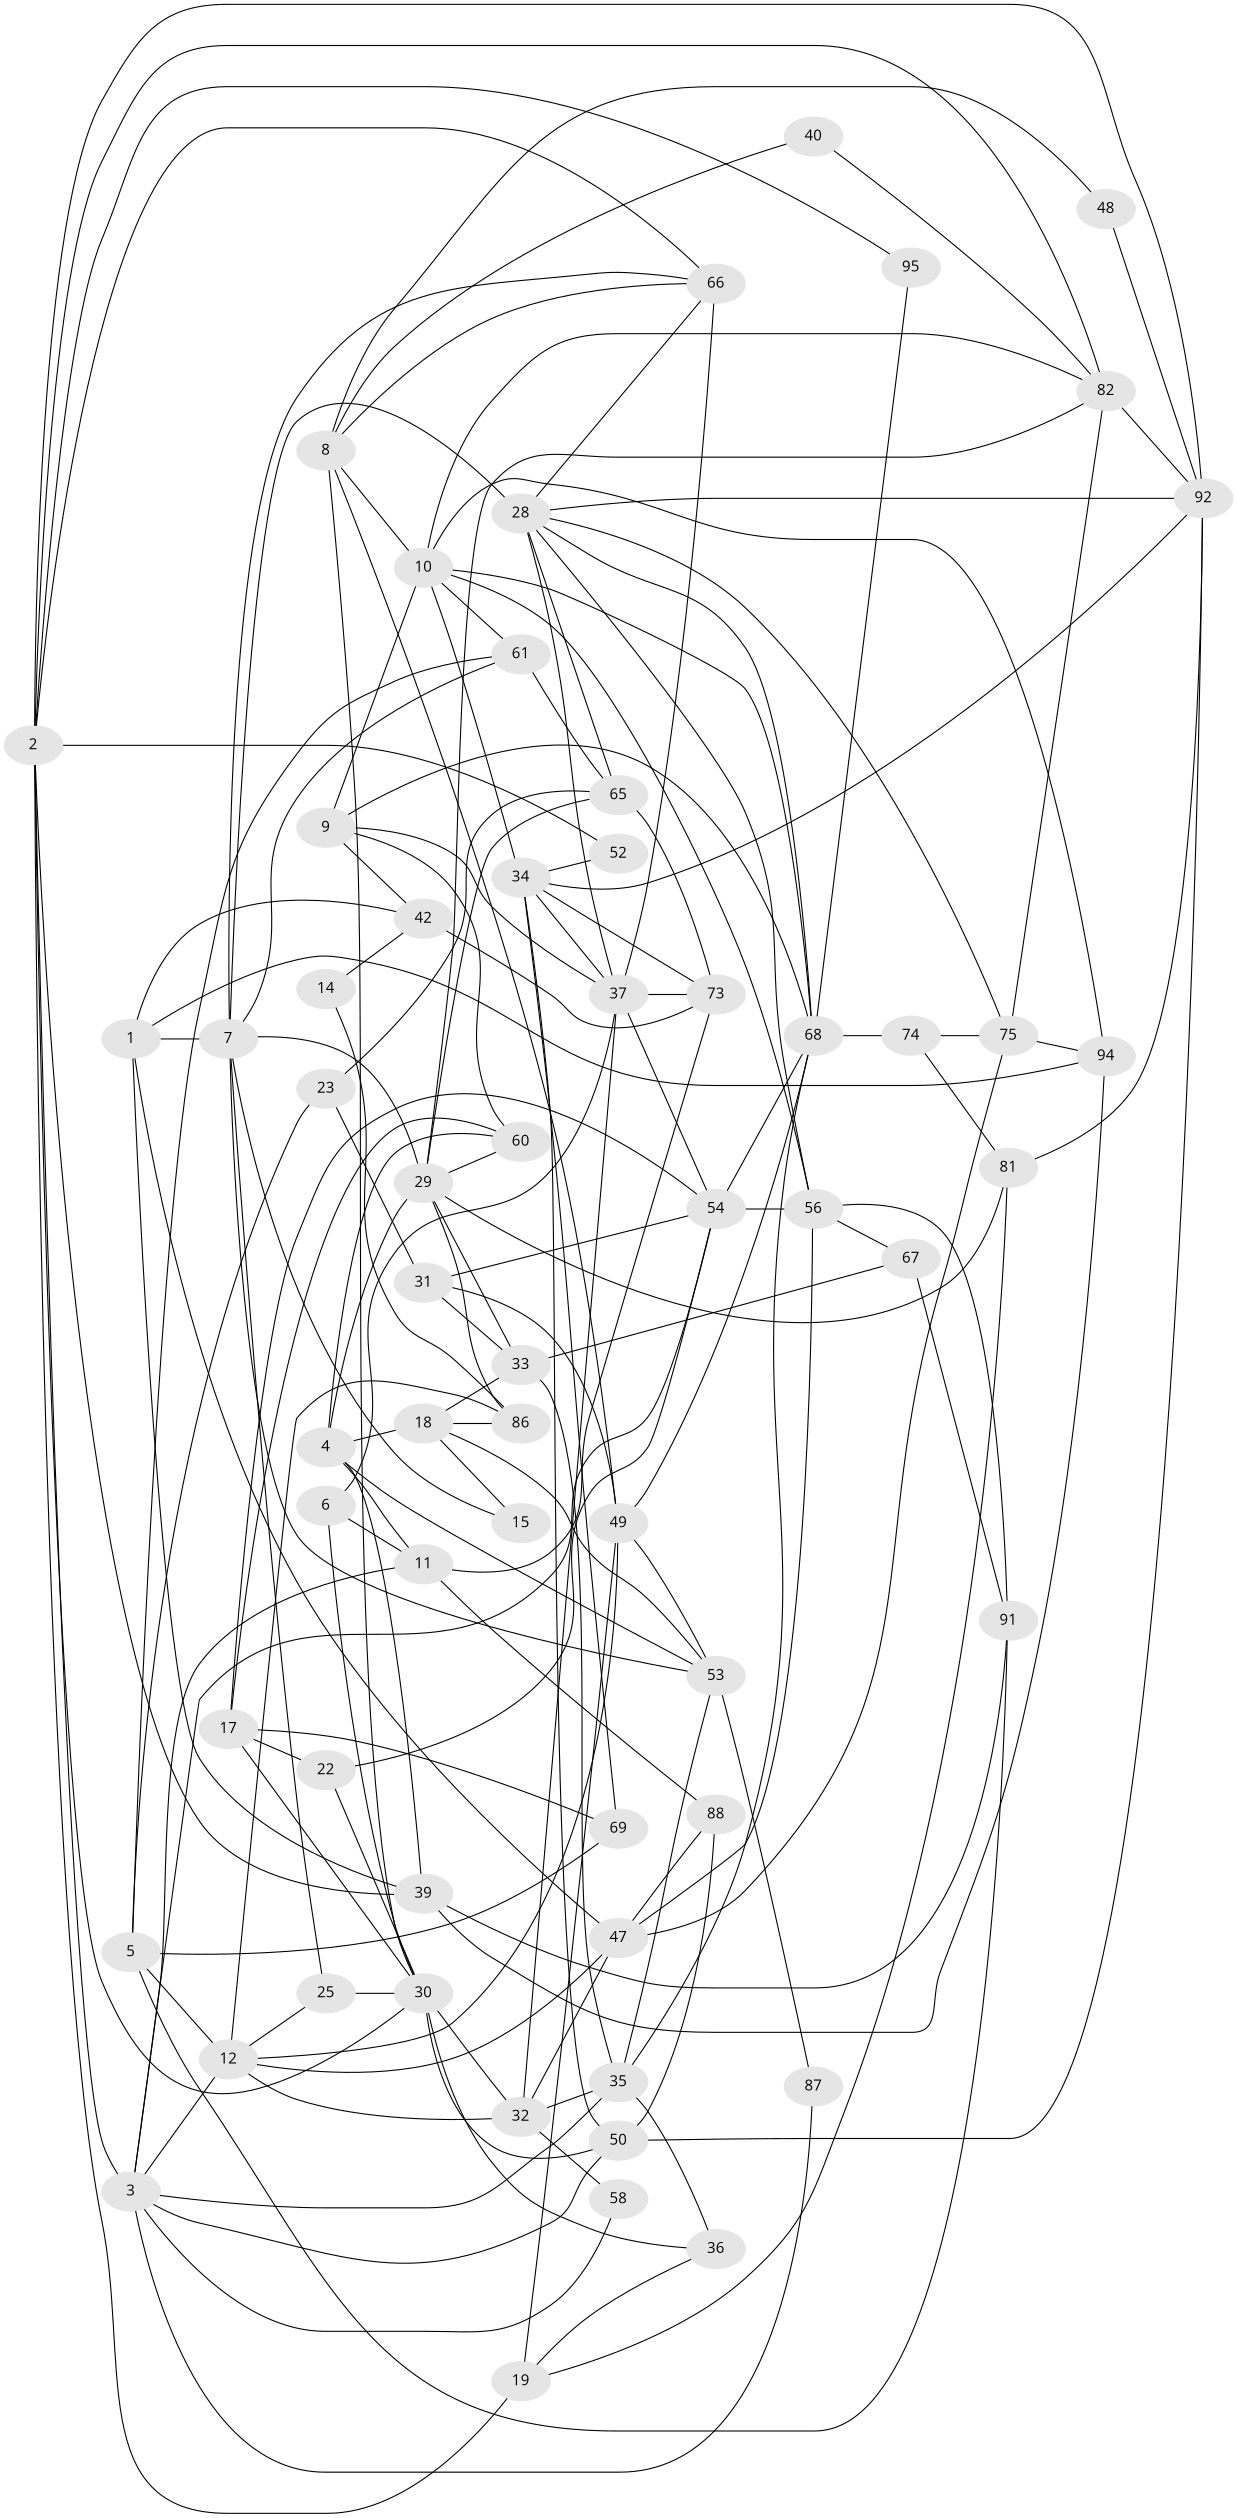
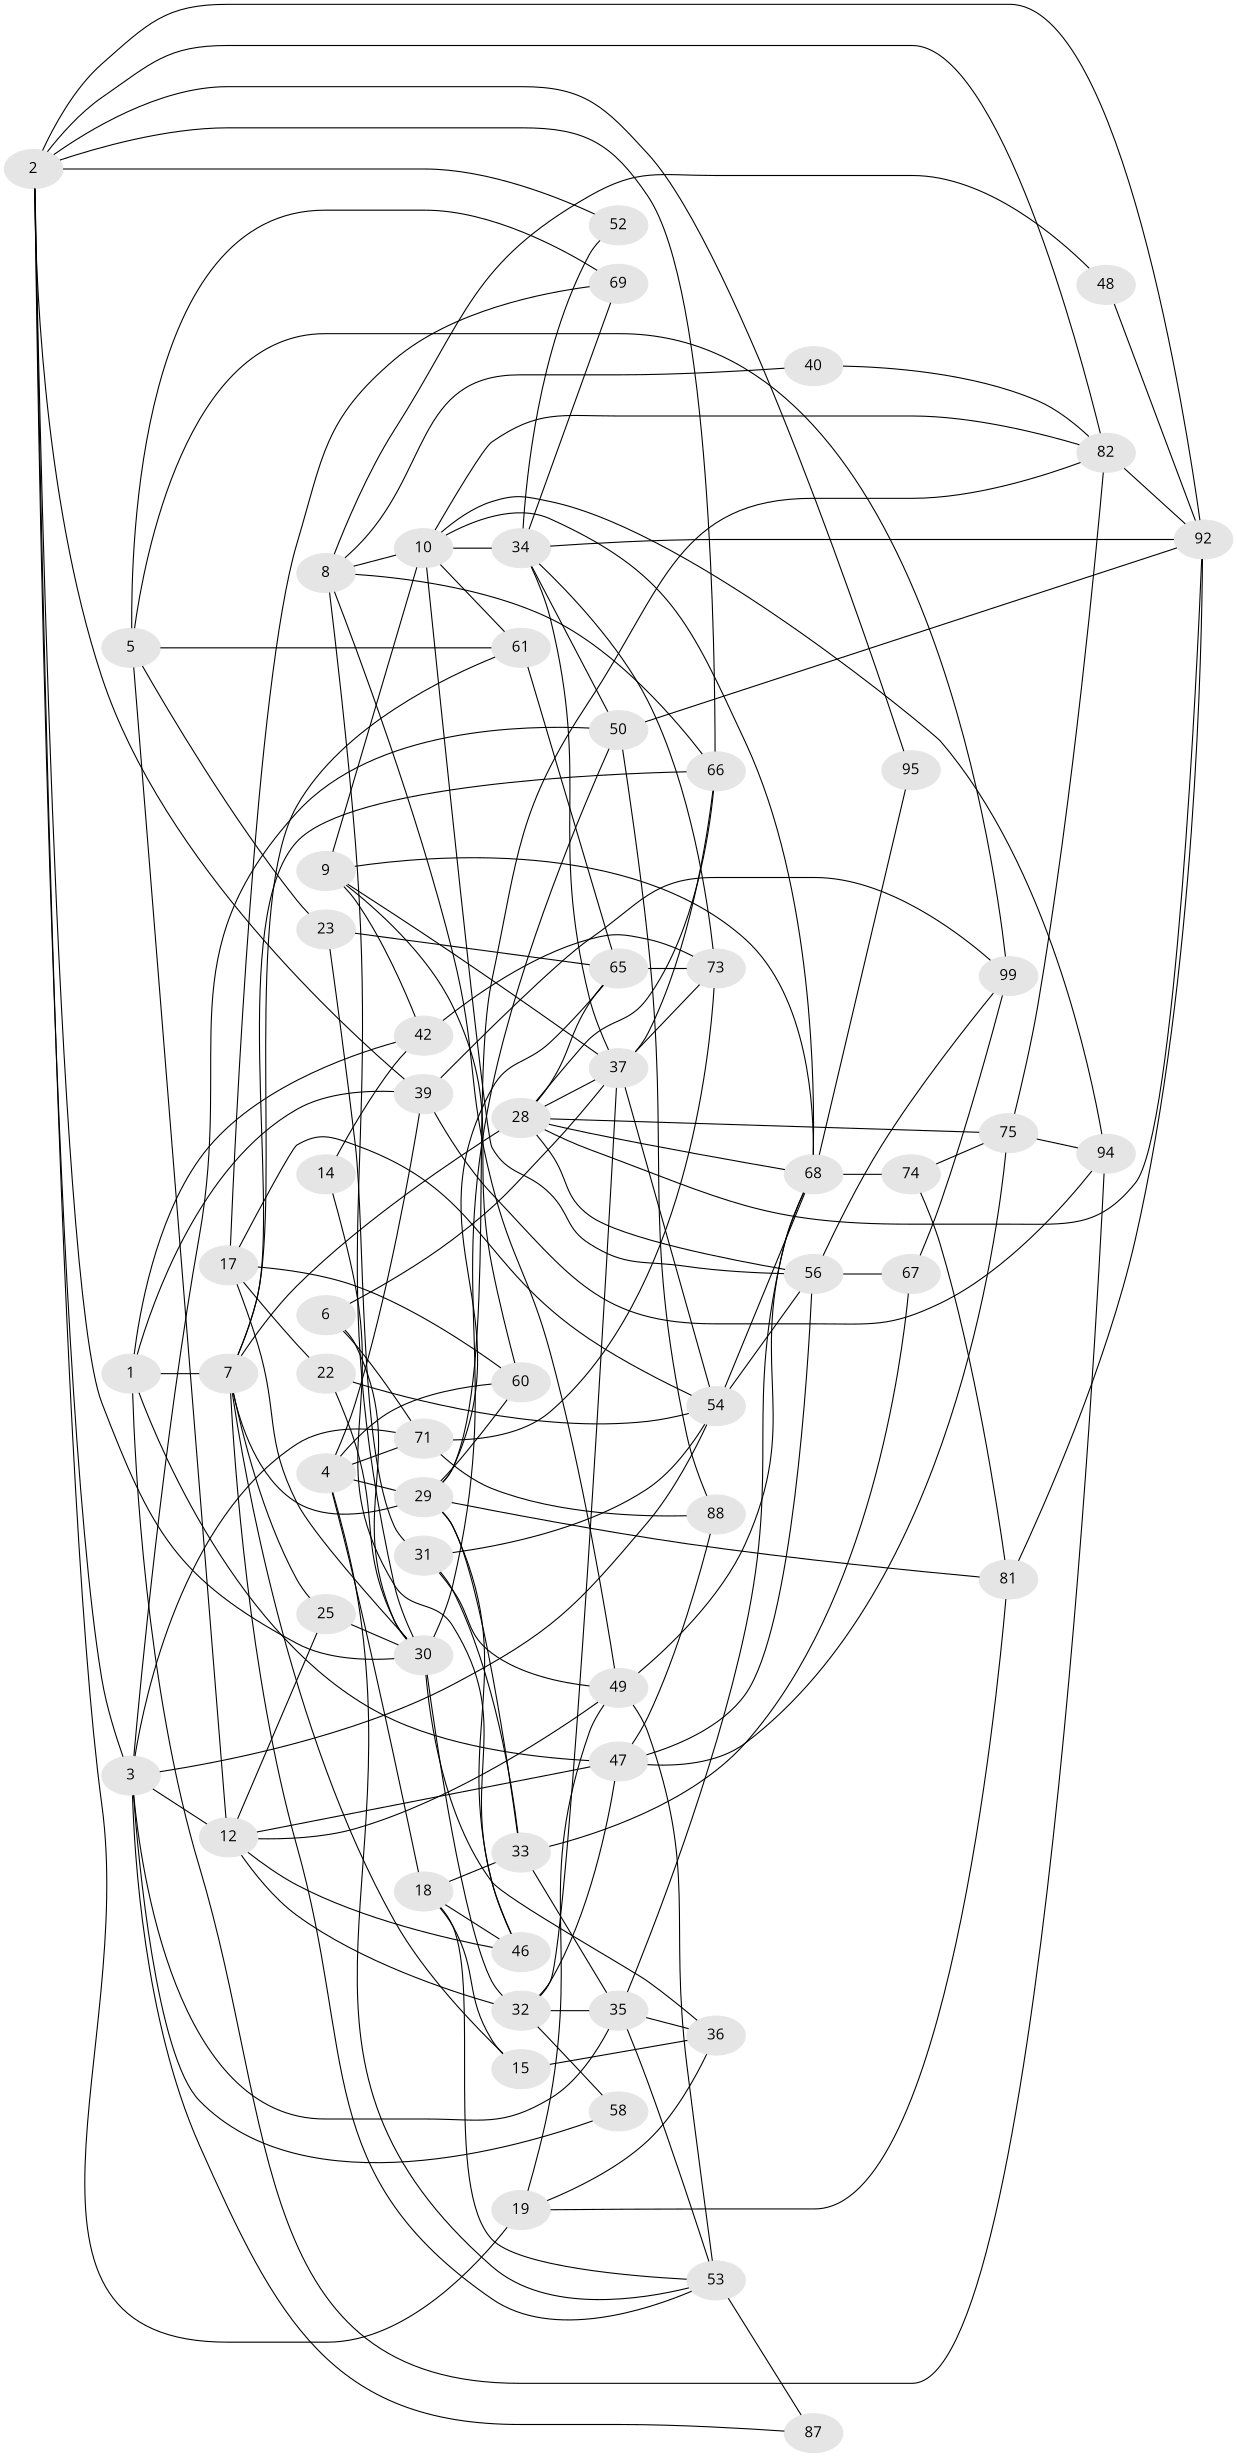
(521, 1424) -> (521, 1952)
(424, 1564) -> (424, 1439)
(1009, 1621) -> (1009, 976)
none -> (619, 2052)
